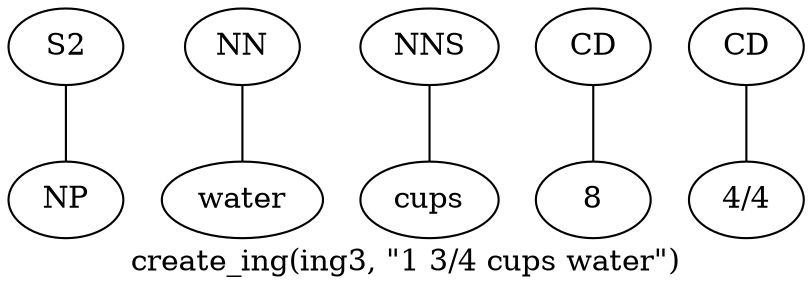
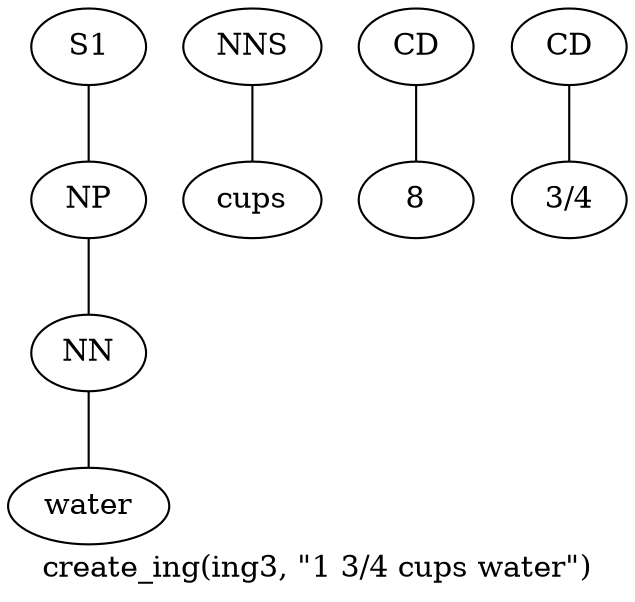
(66, 47) -> (89, 47)
(746, 200) -> (569, 200)
none -> (89, 277)
